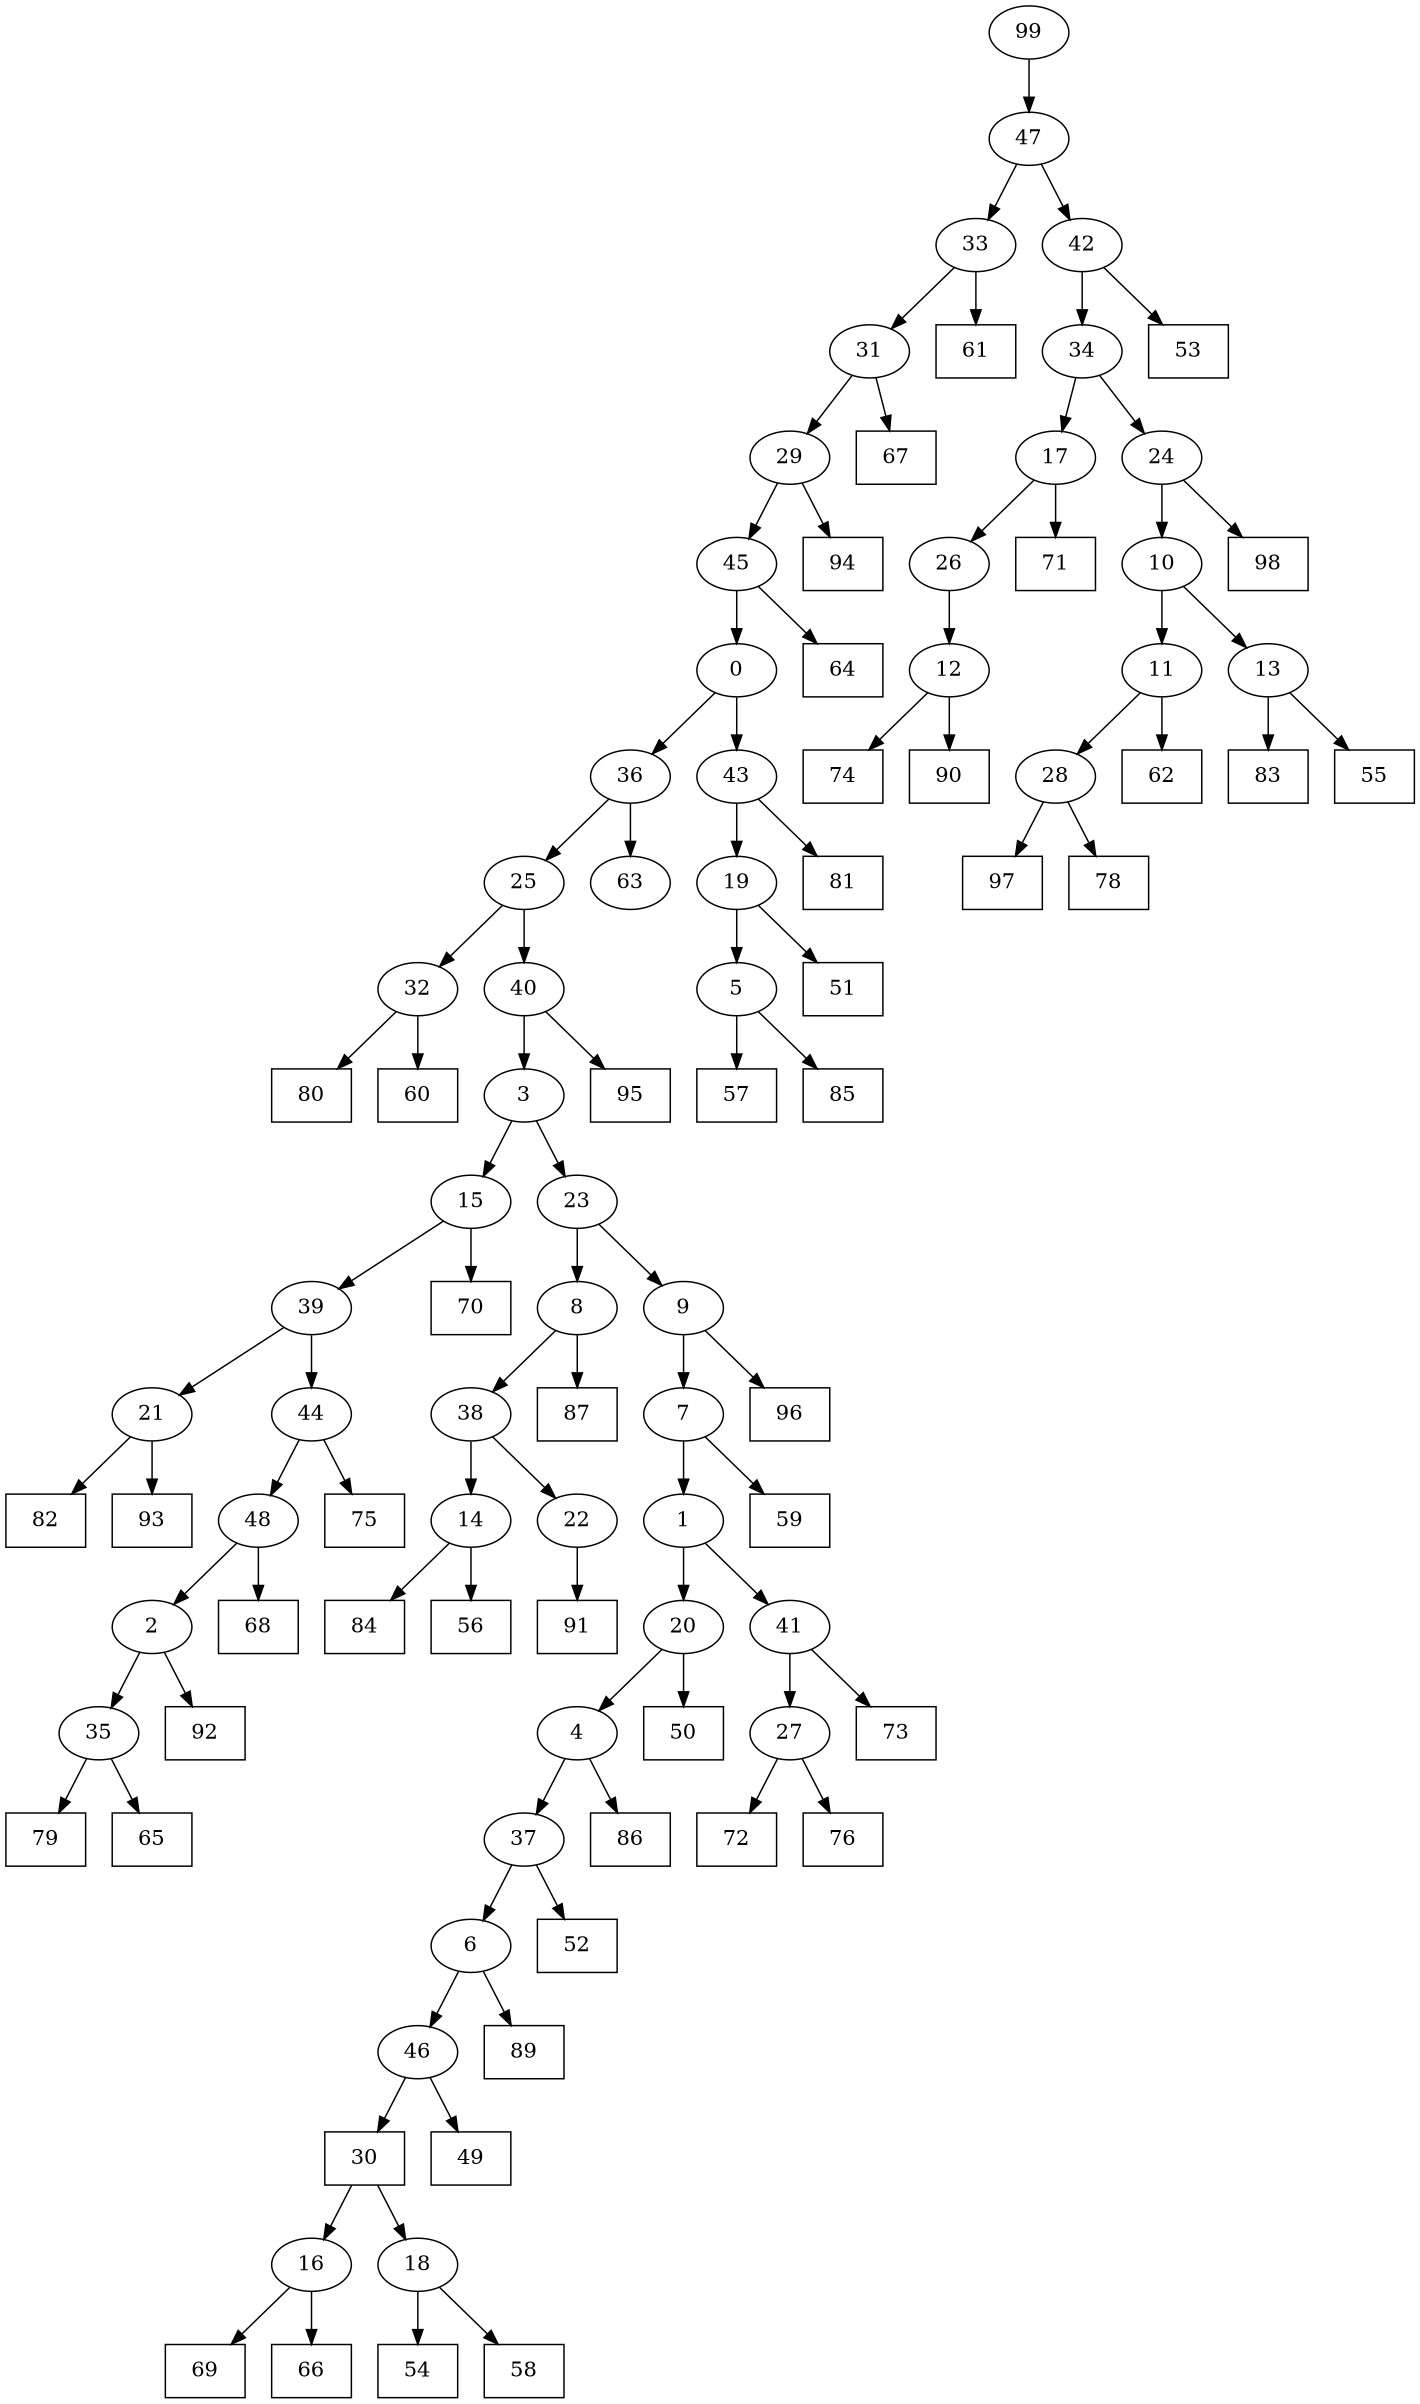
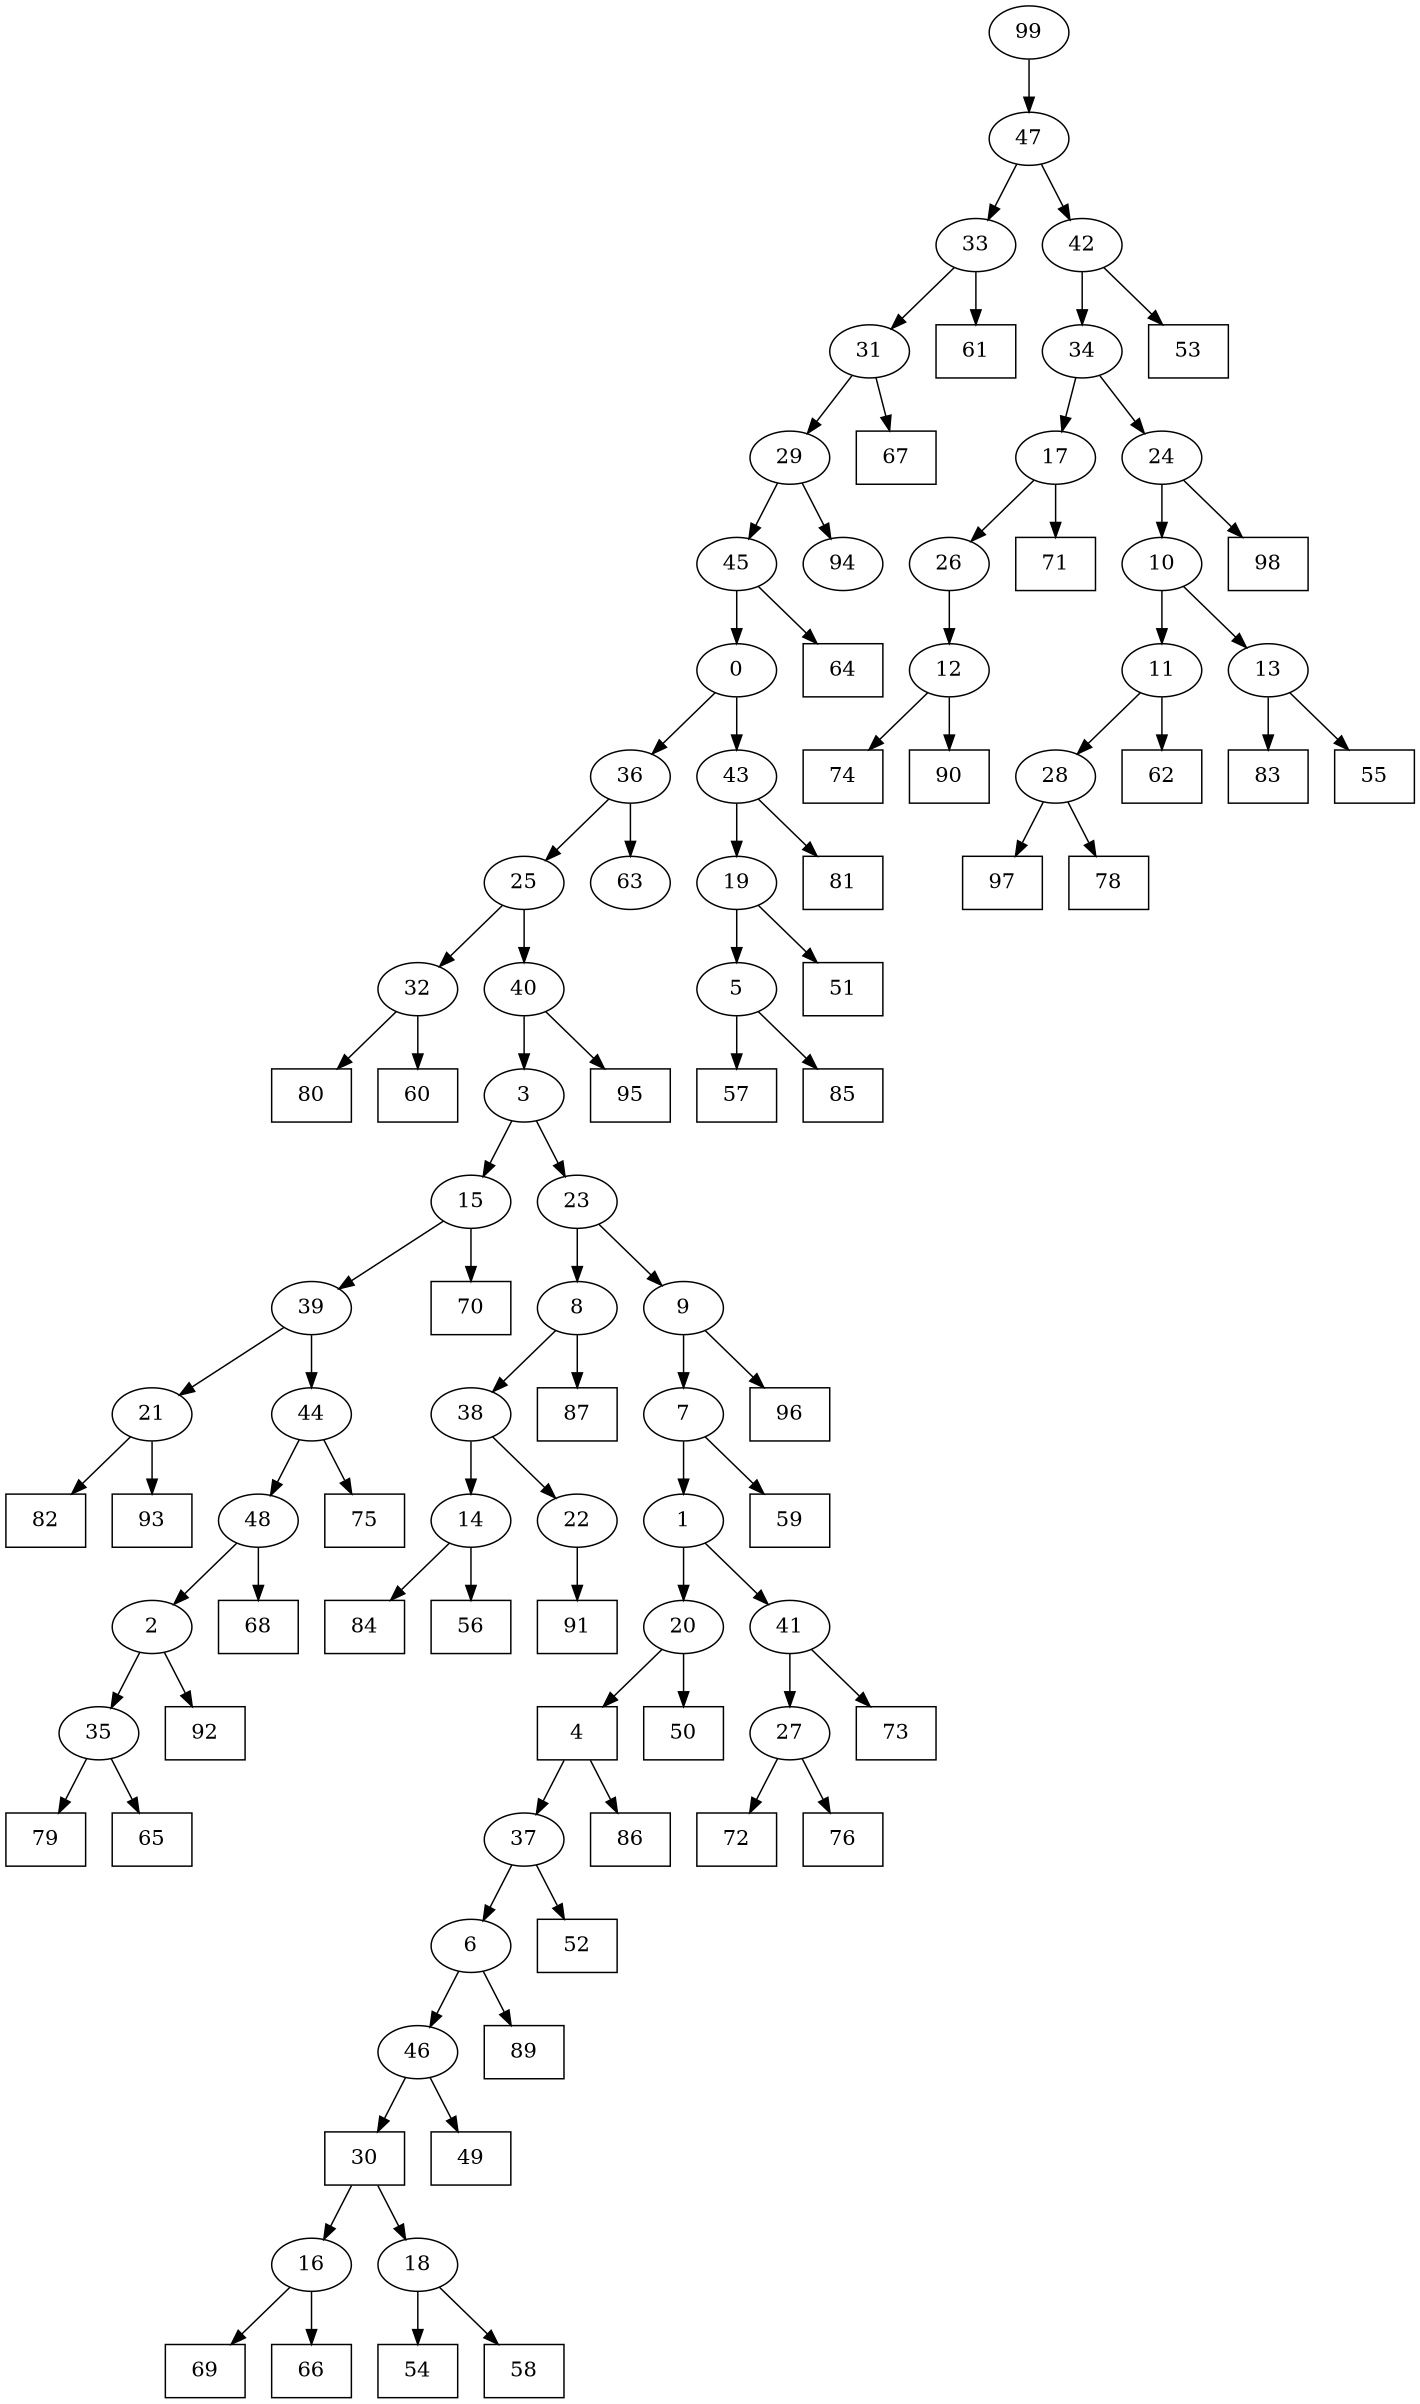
(843, 564) -> (843, 564)
(577, 1733) -> (577, 1733)
